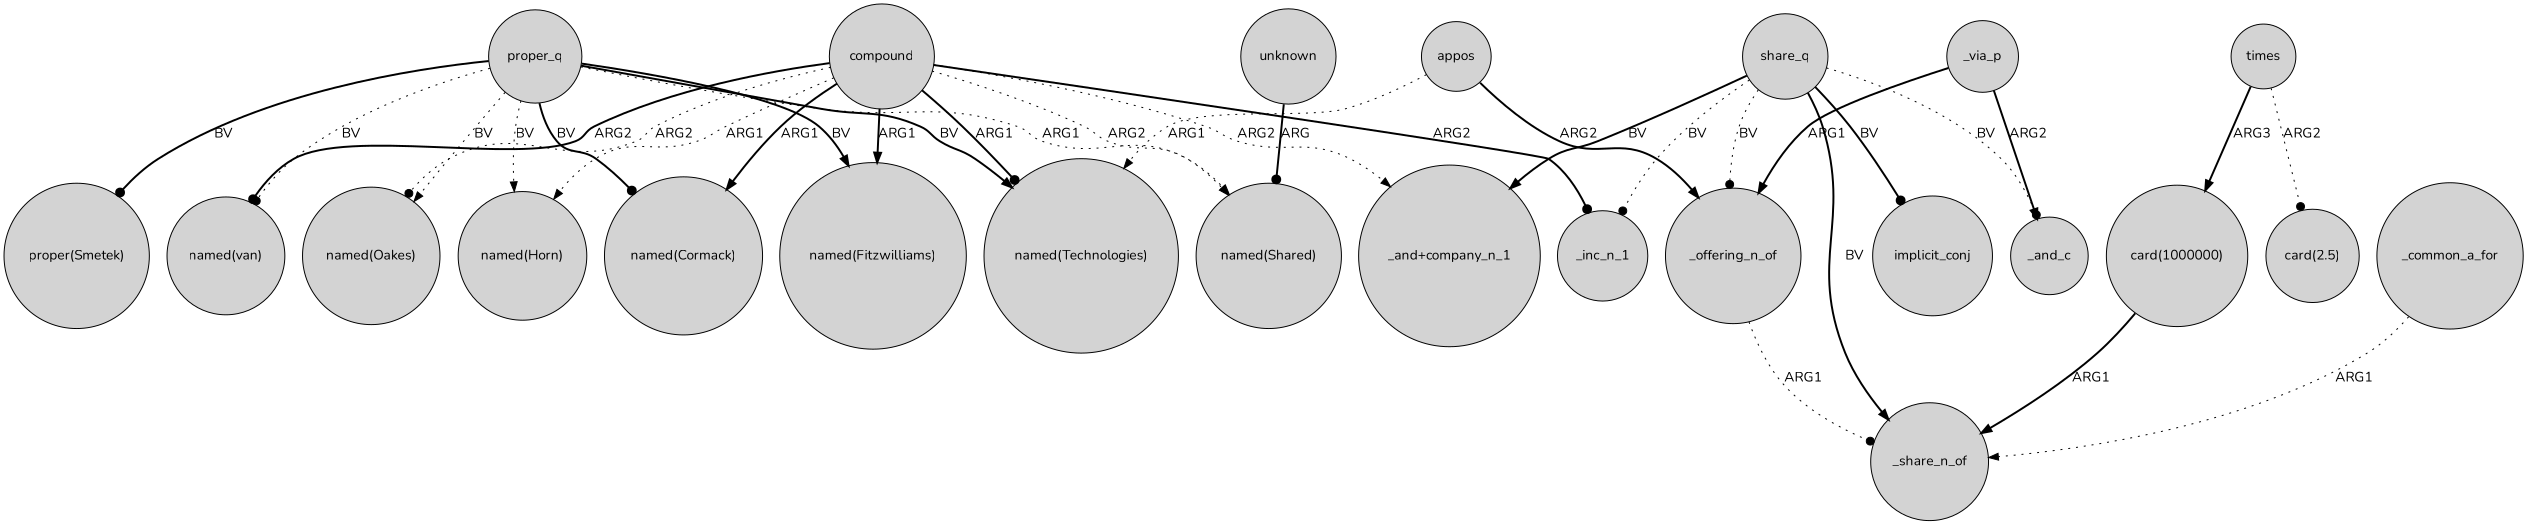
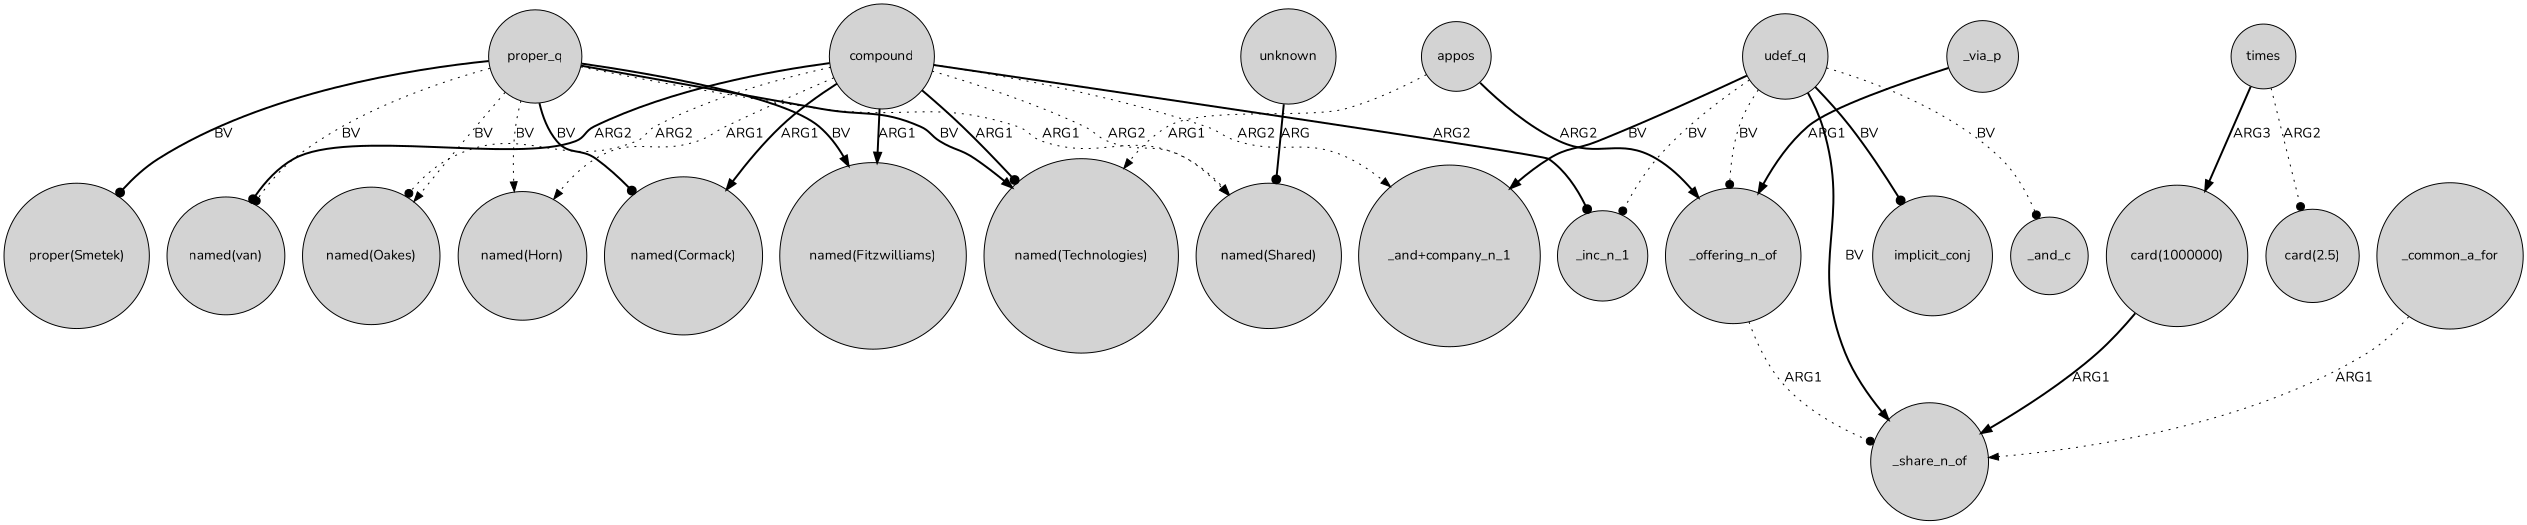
(1785, 56) -> (1785, 56)
(2014, 150) -> none
